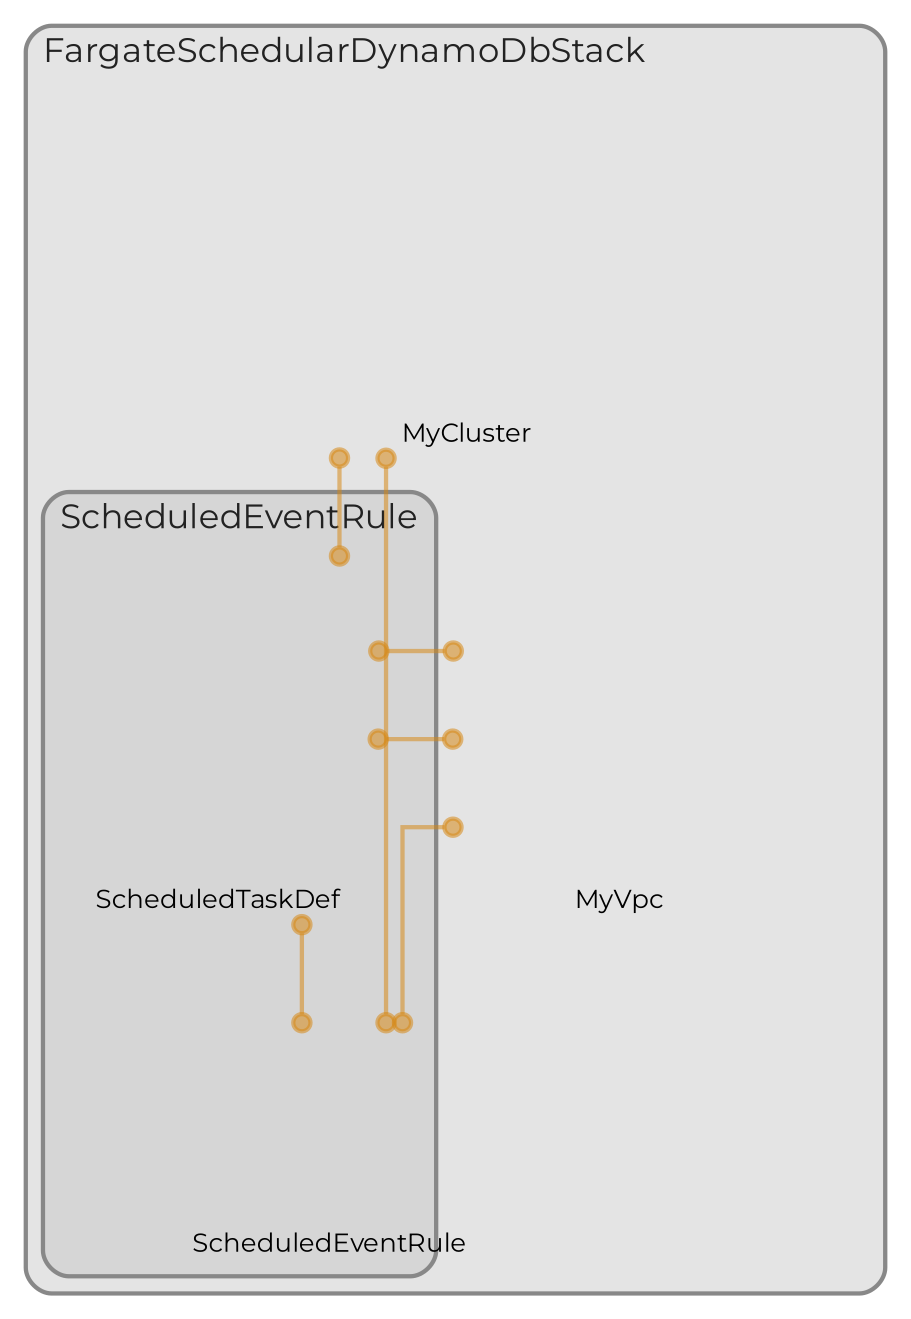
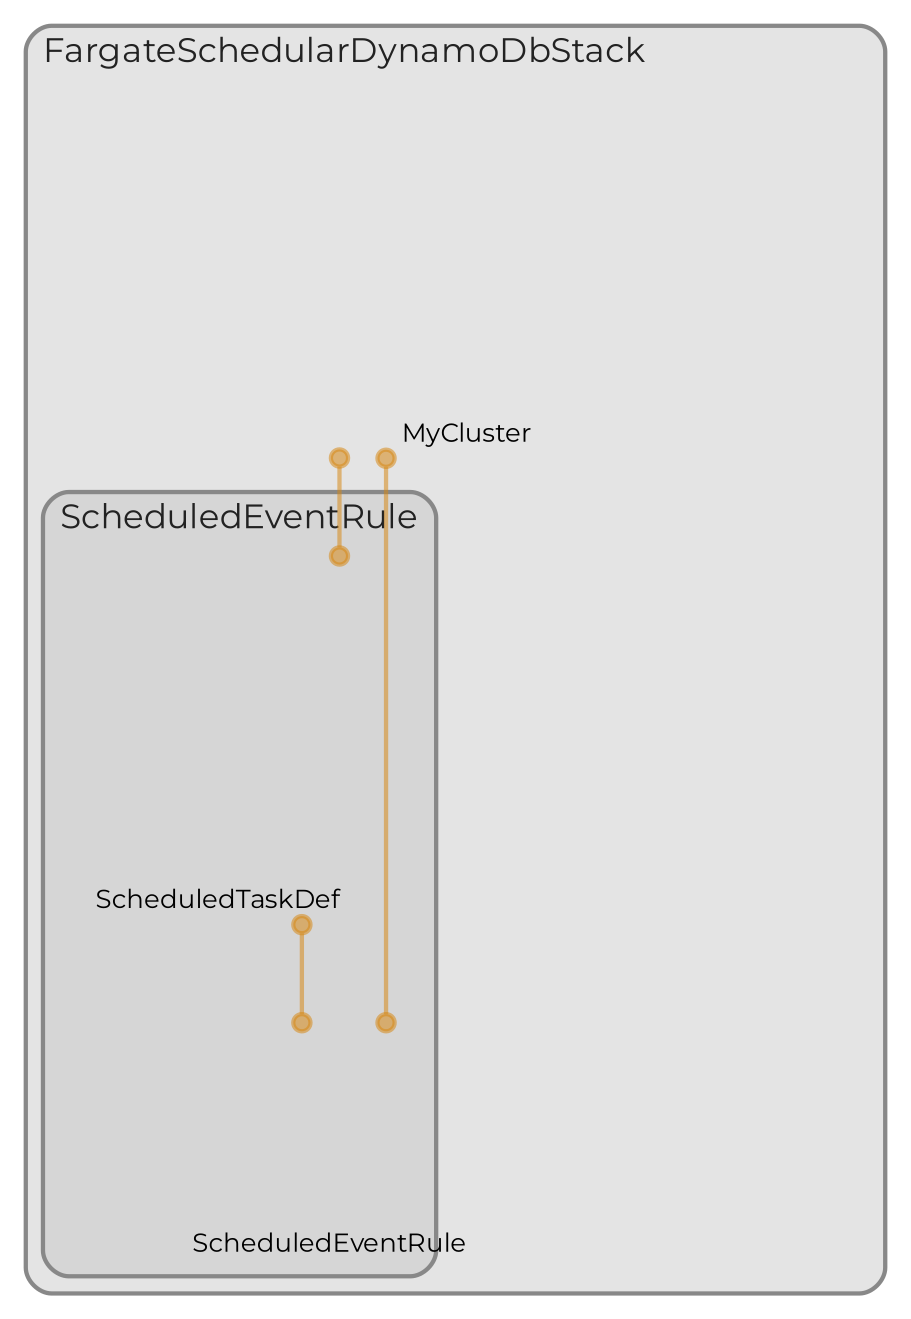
(617, 740) -> none
